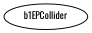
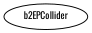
(46, 17) -> (46, 17)
